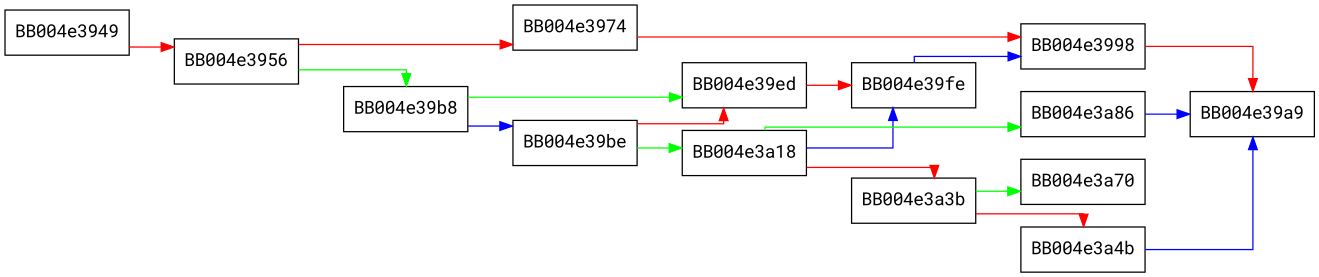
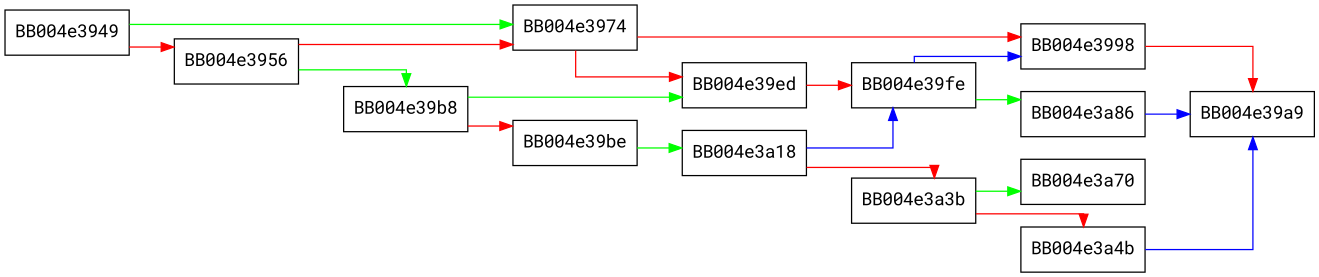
none -> (315, 24)
(682, 124) -> (609, 77)
(484, 126) -> (484, 126)
(885, 127) -> (992, 100)
